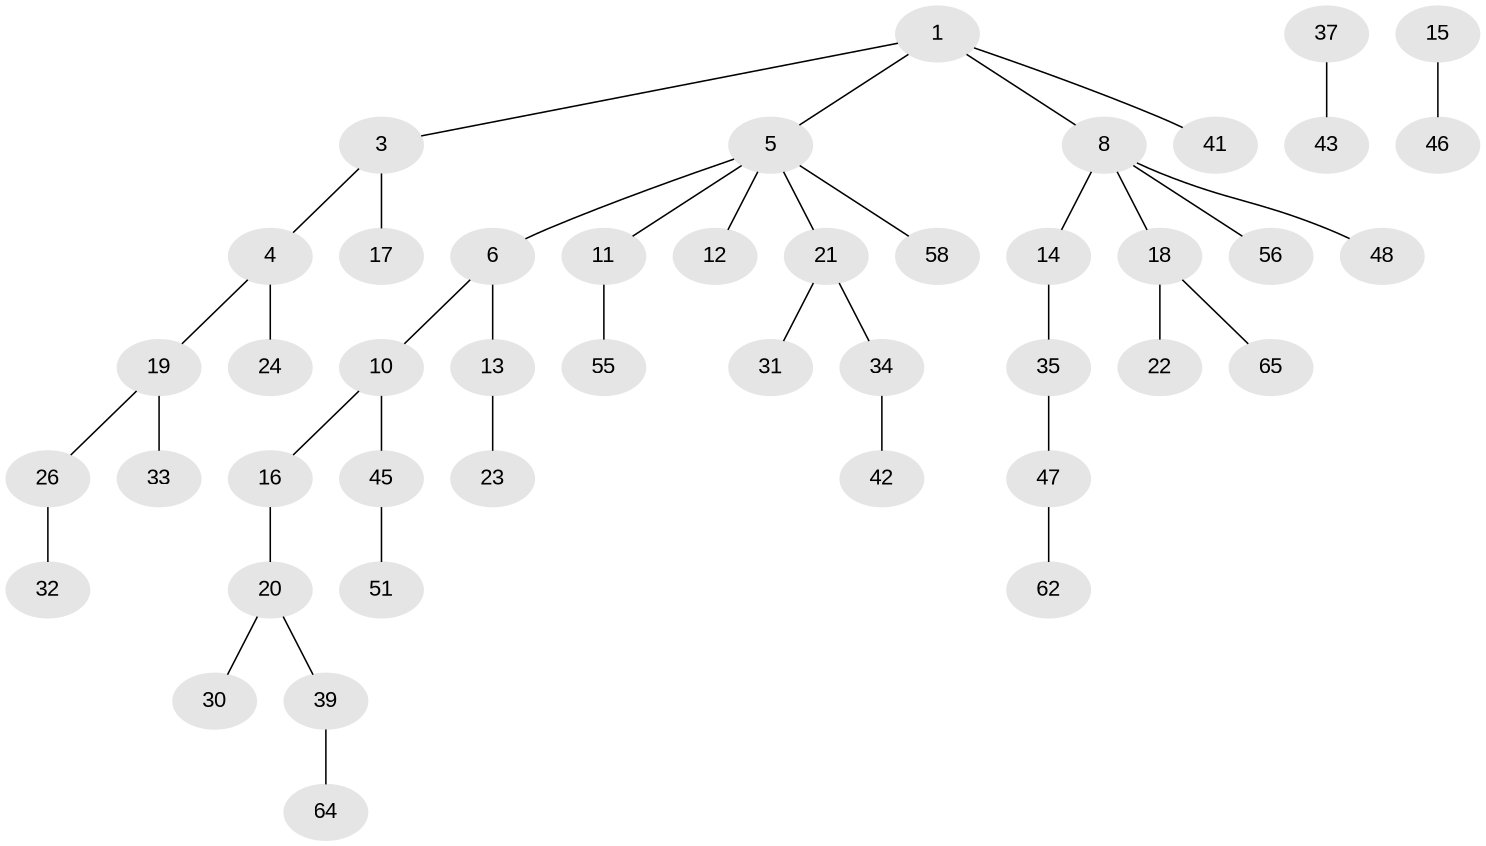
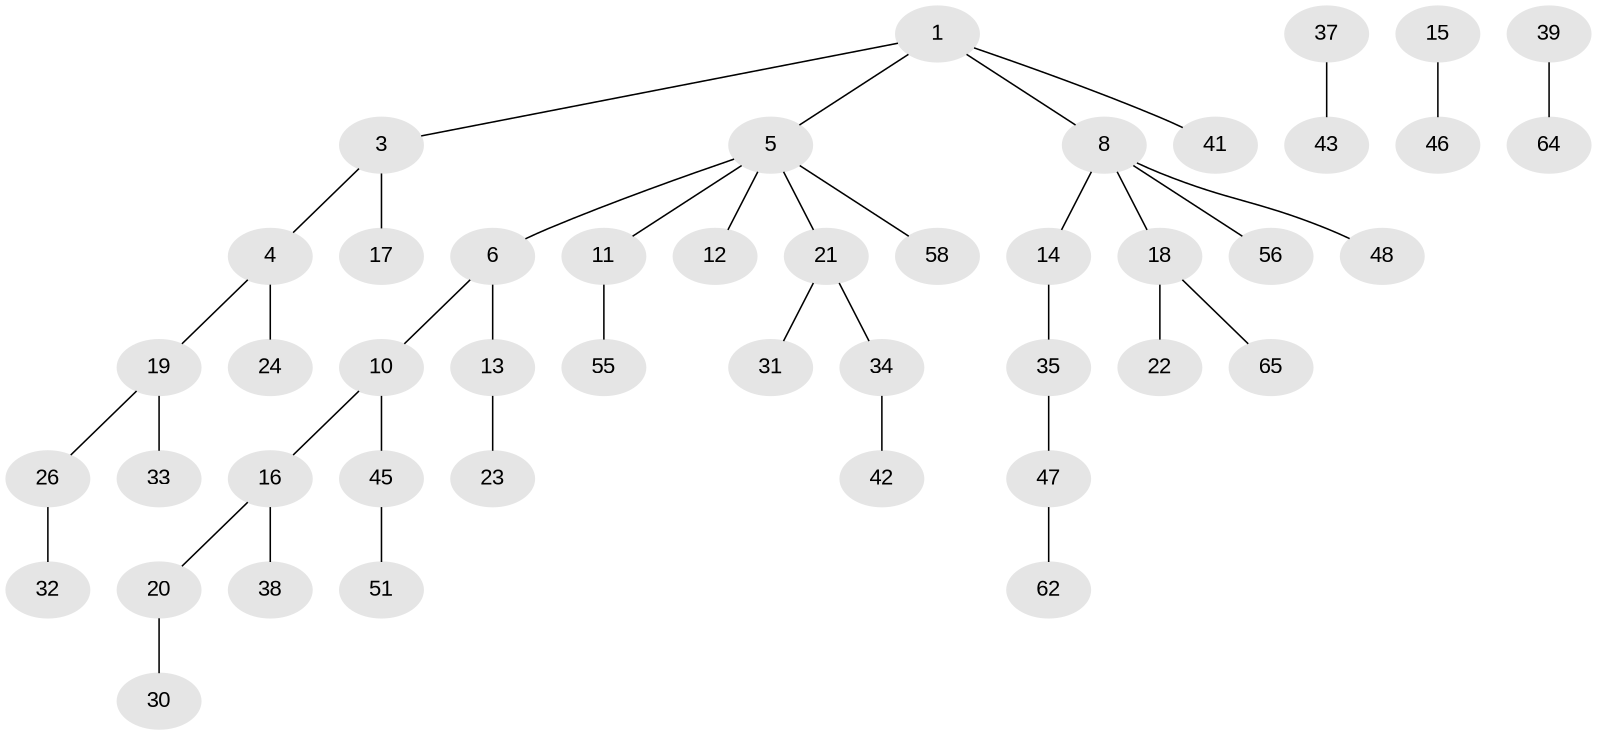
none -> (270, 590)
(298, 646) -> none
